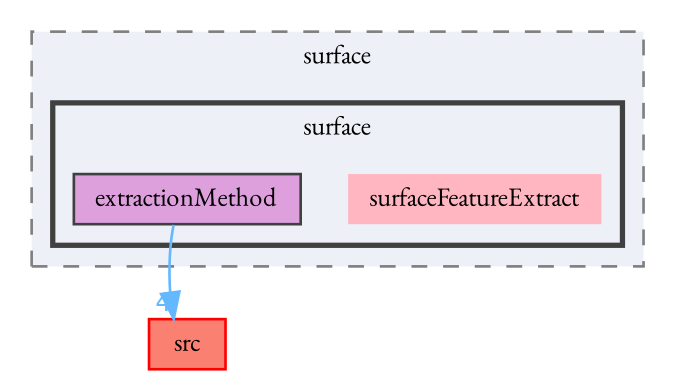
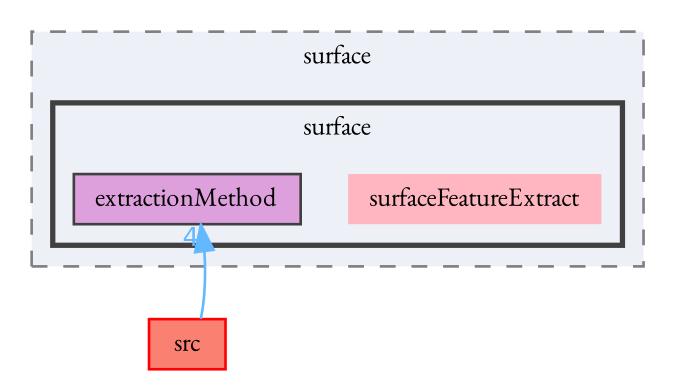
(170, 259) -> (205, 285)
